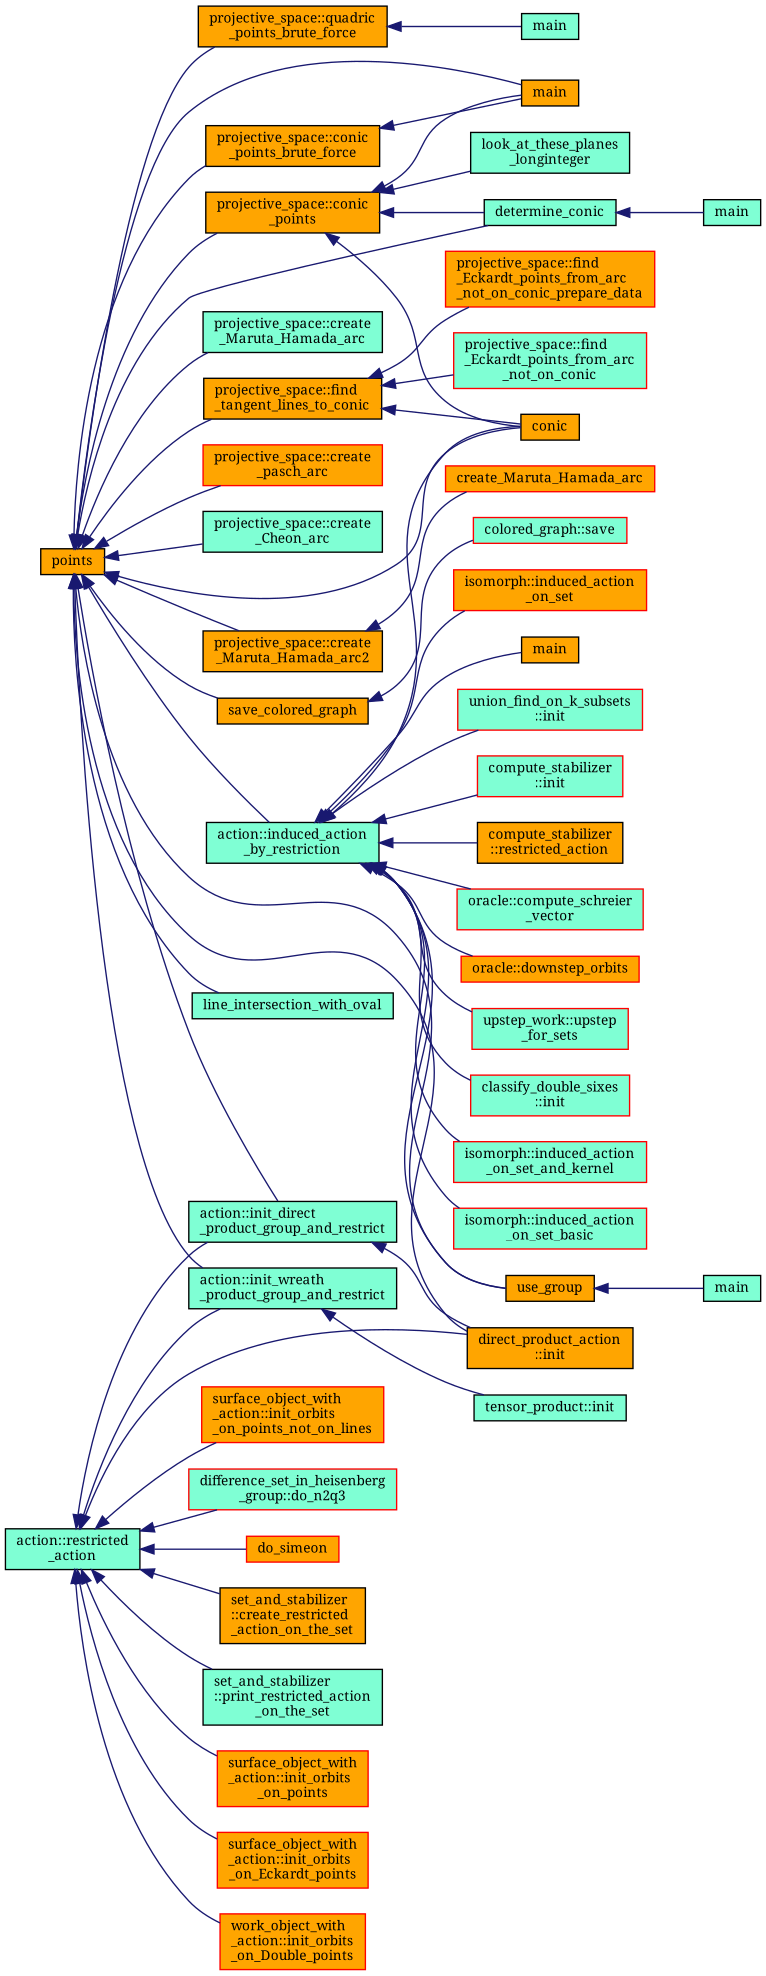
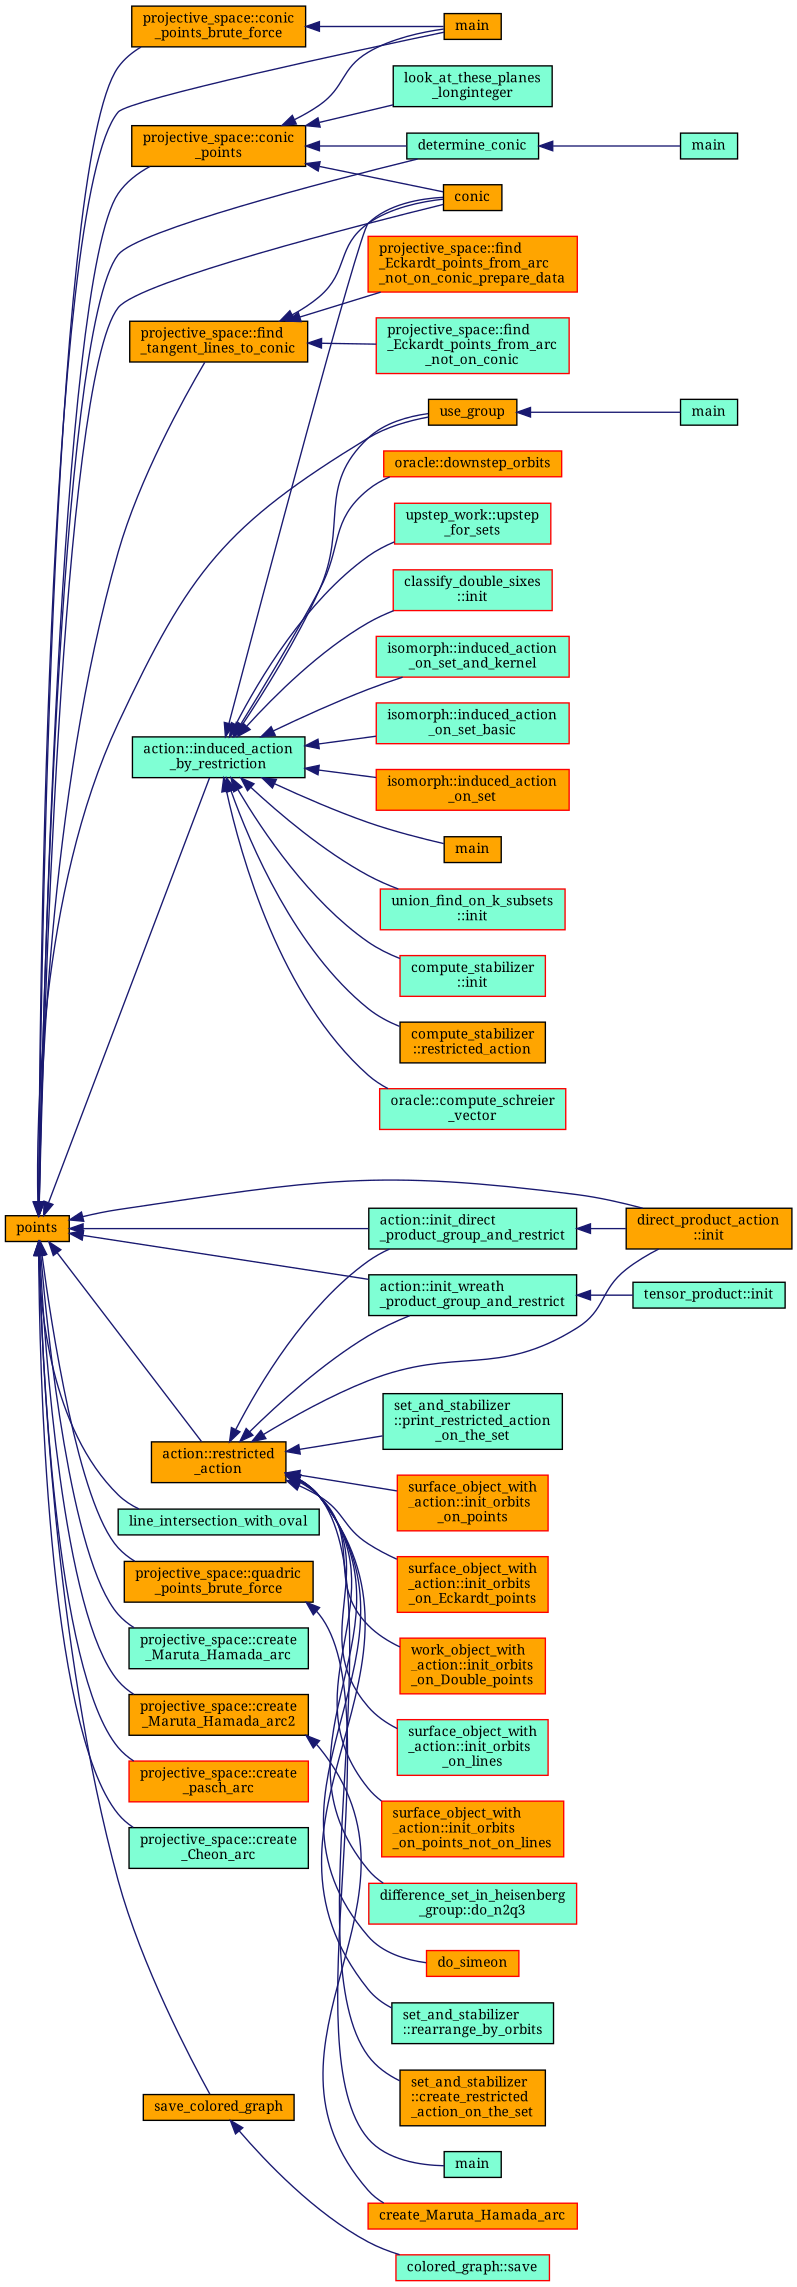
none -> (129, 1347)
(73, 1549) -> (219, 1462)
none -> (473, 1747)
none -> (473, 2023)
